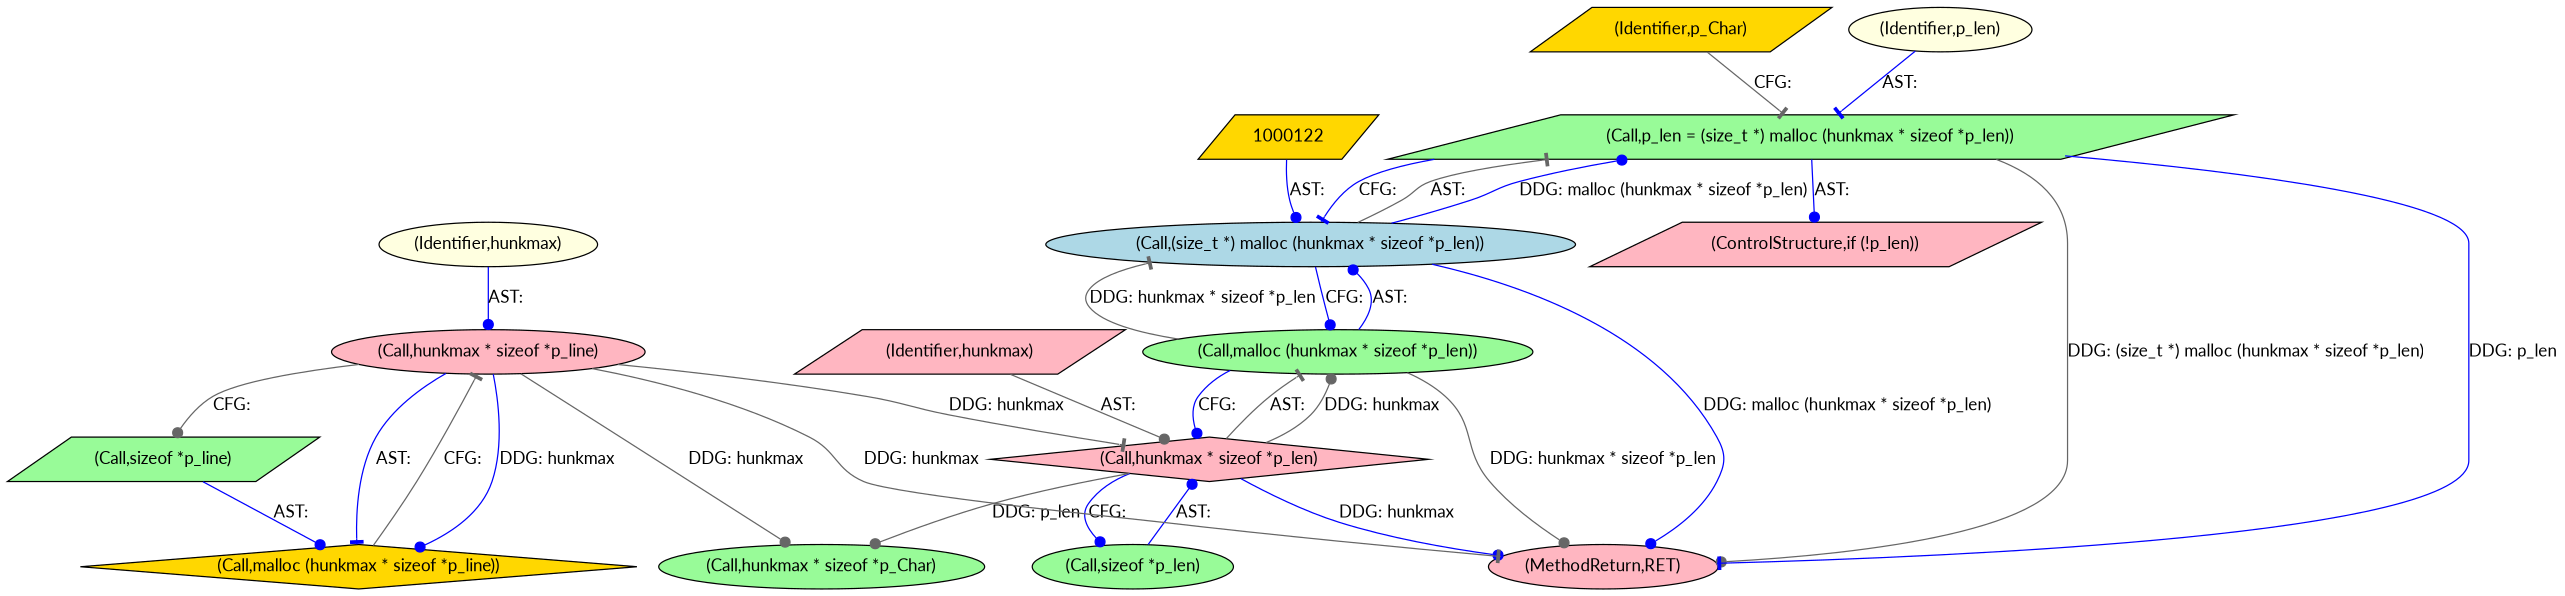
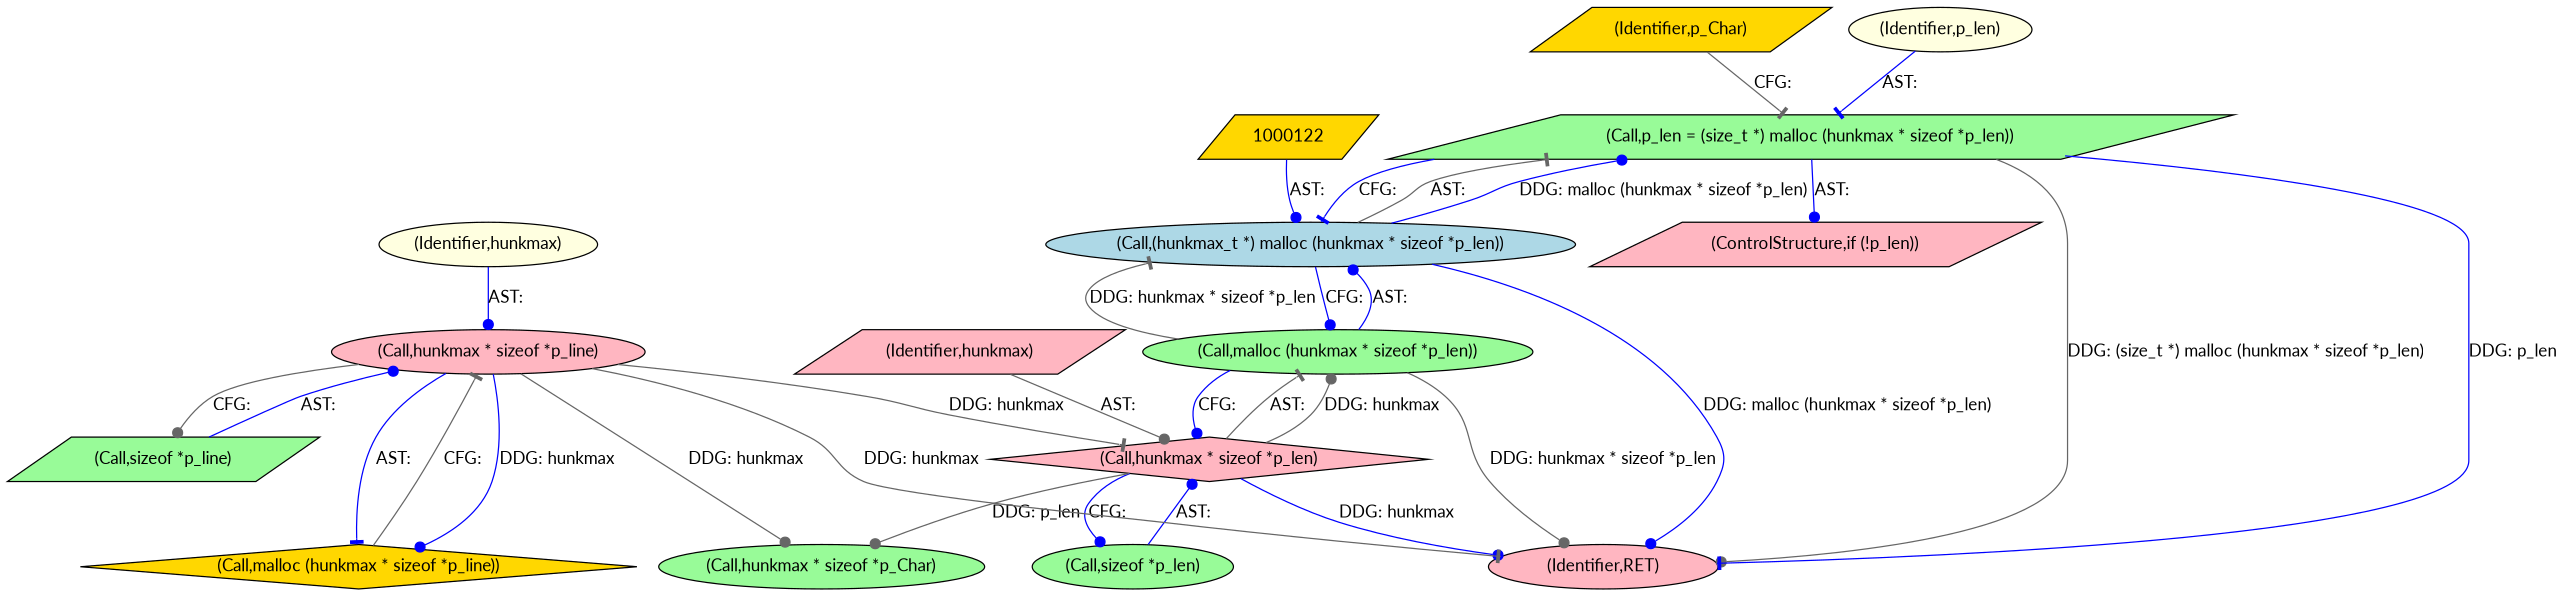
(1311, 244) -> (1311, 244)
(259, 512) -> (296, 398)
(1603, 567) -> (1603, 567)
